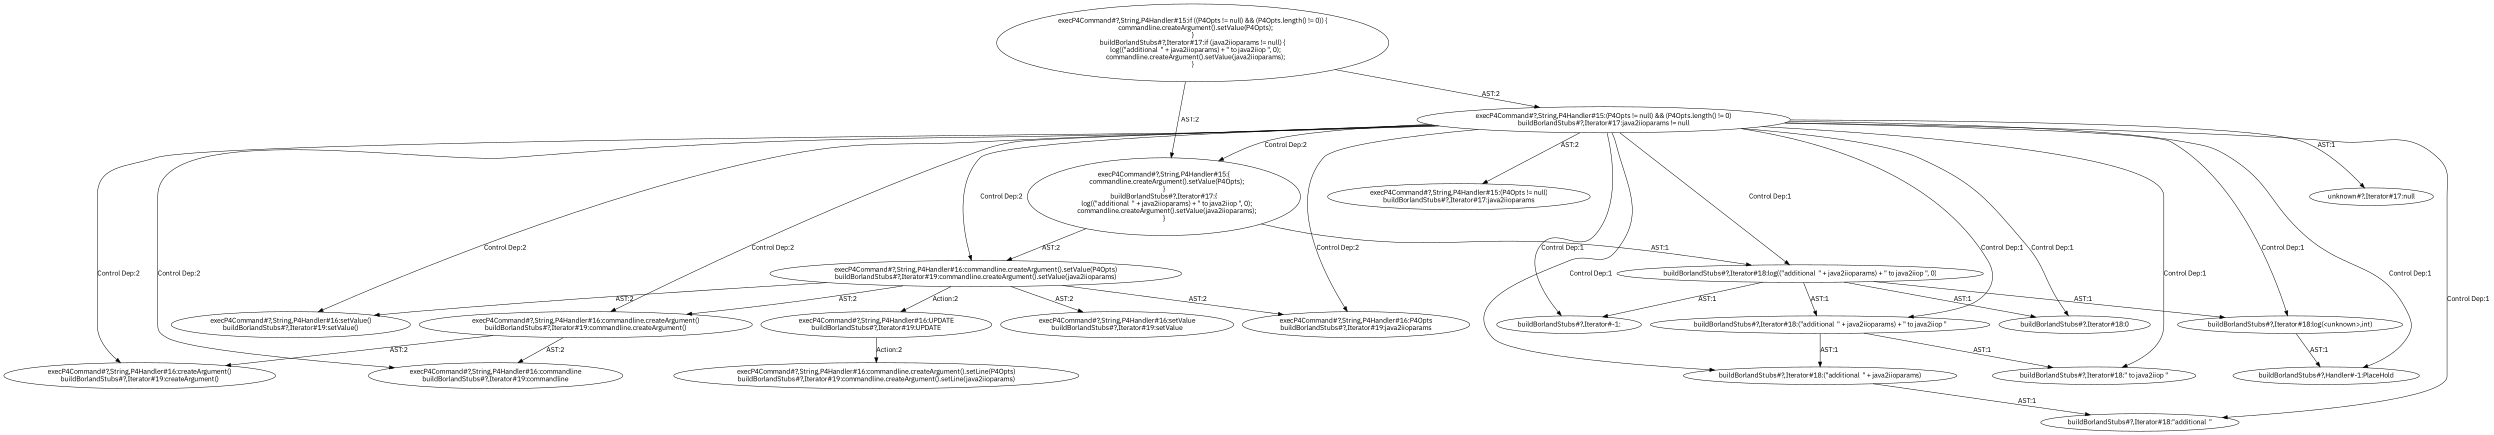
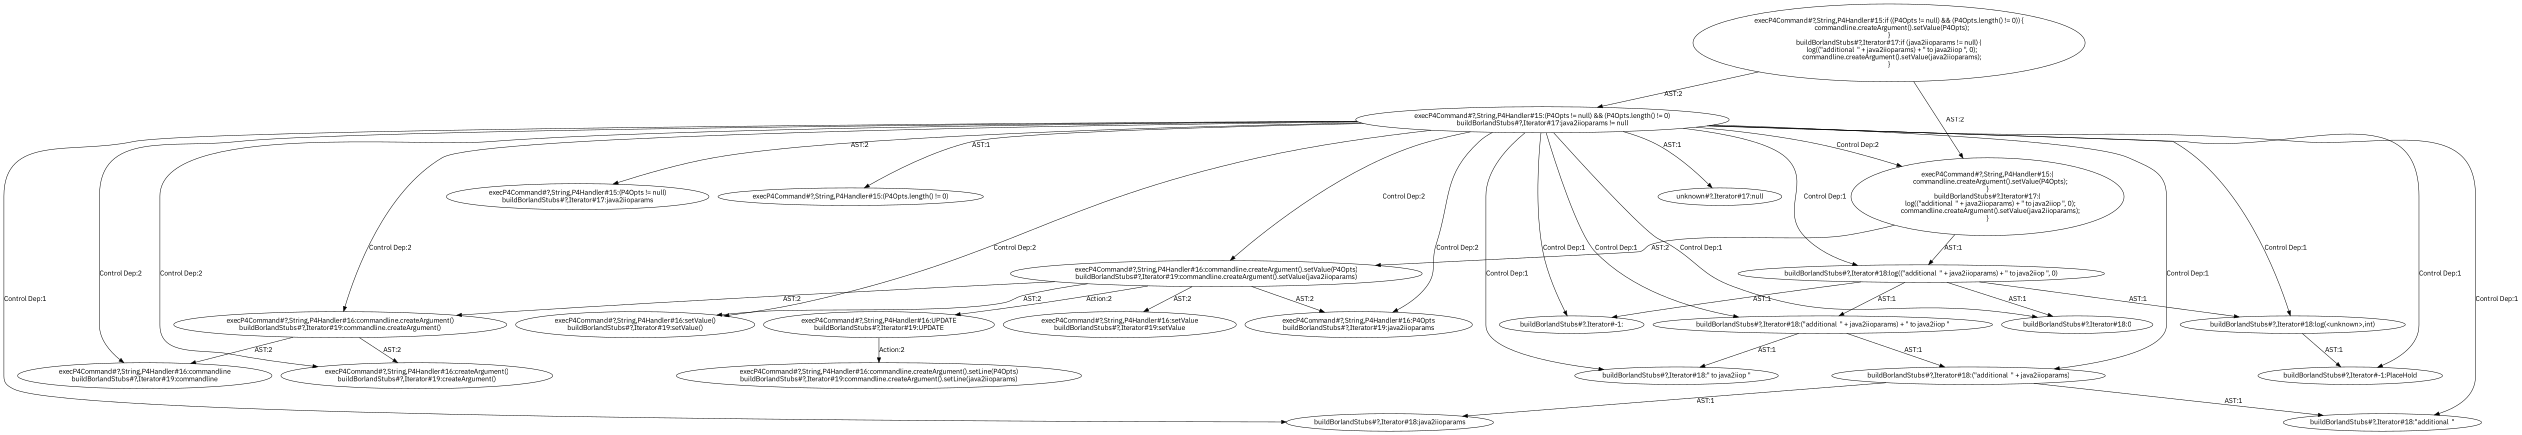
none -> (851, 197)
(2326, 376) -> (2350, 376)
none -> (1390, 422)
